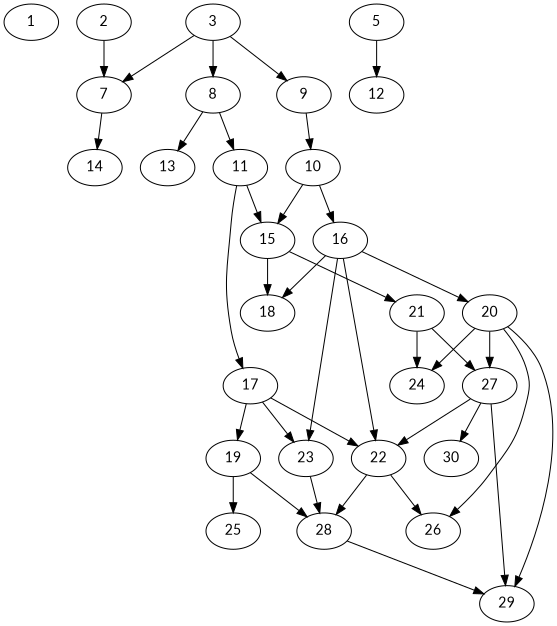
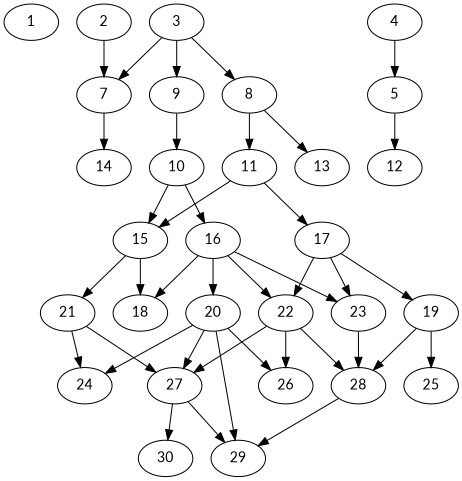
none -> (395, 22)
(438, 419) -> (234, 347)
